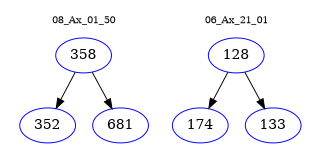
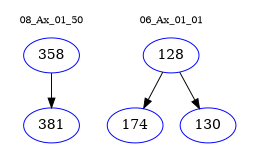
(237, 21) -> (172, 21)
(48, 125) -> none
(121, 125) -> (52, 125)
(273, 125) -> (208, 125)
